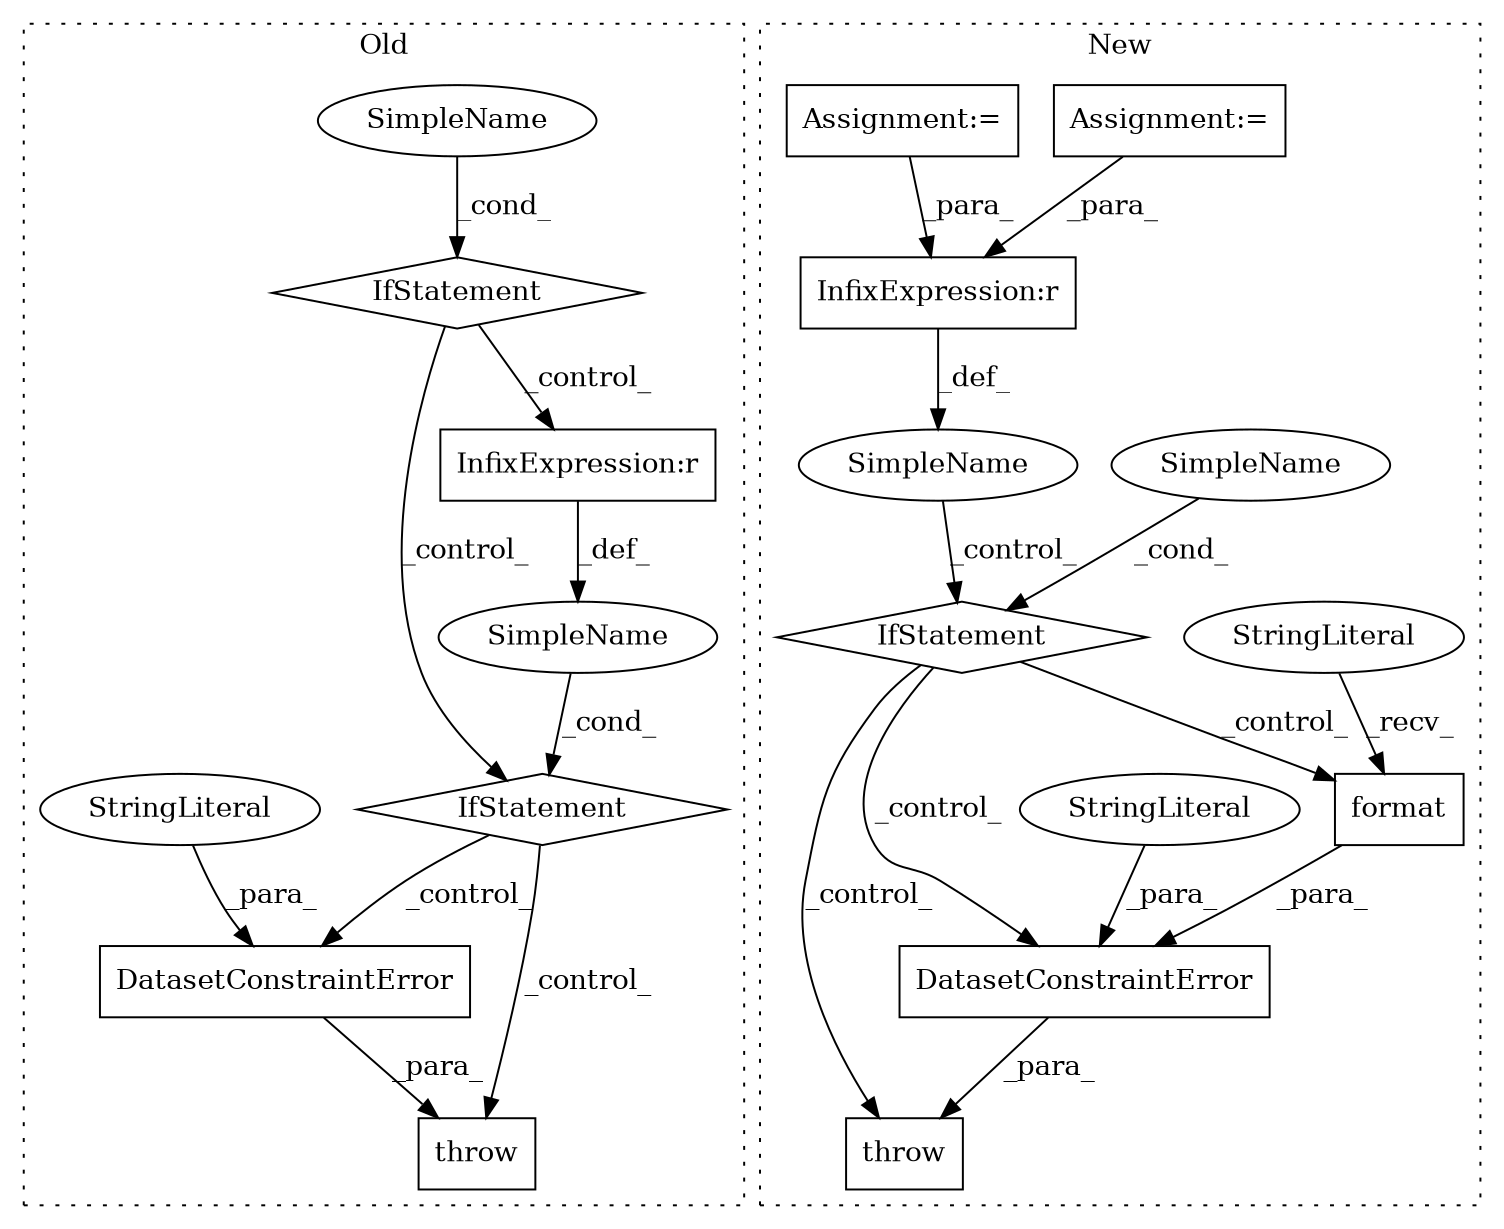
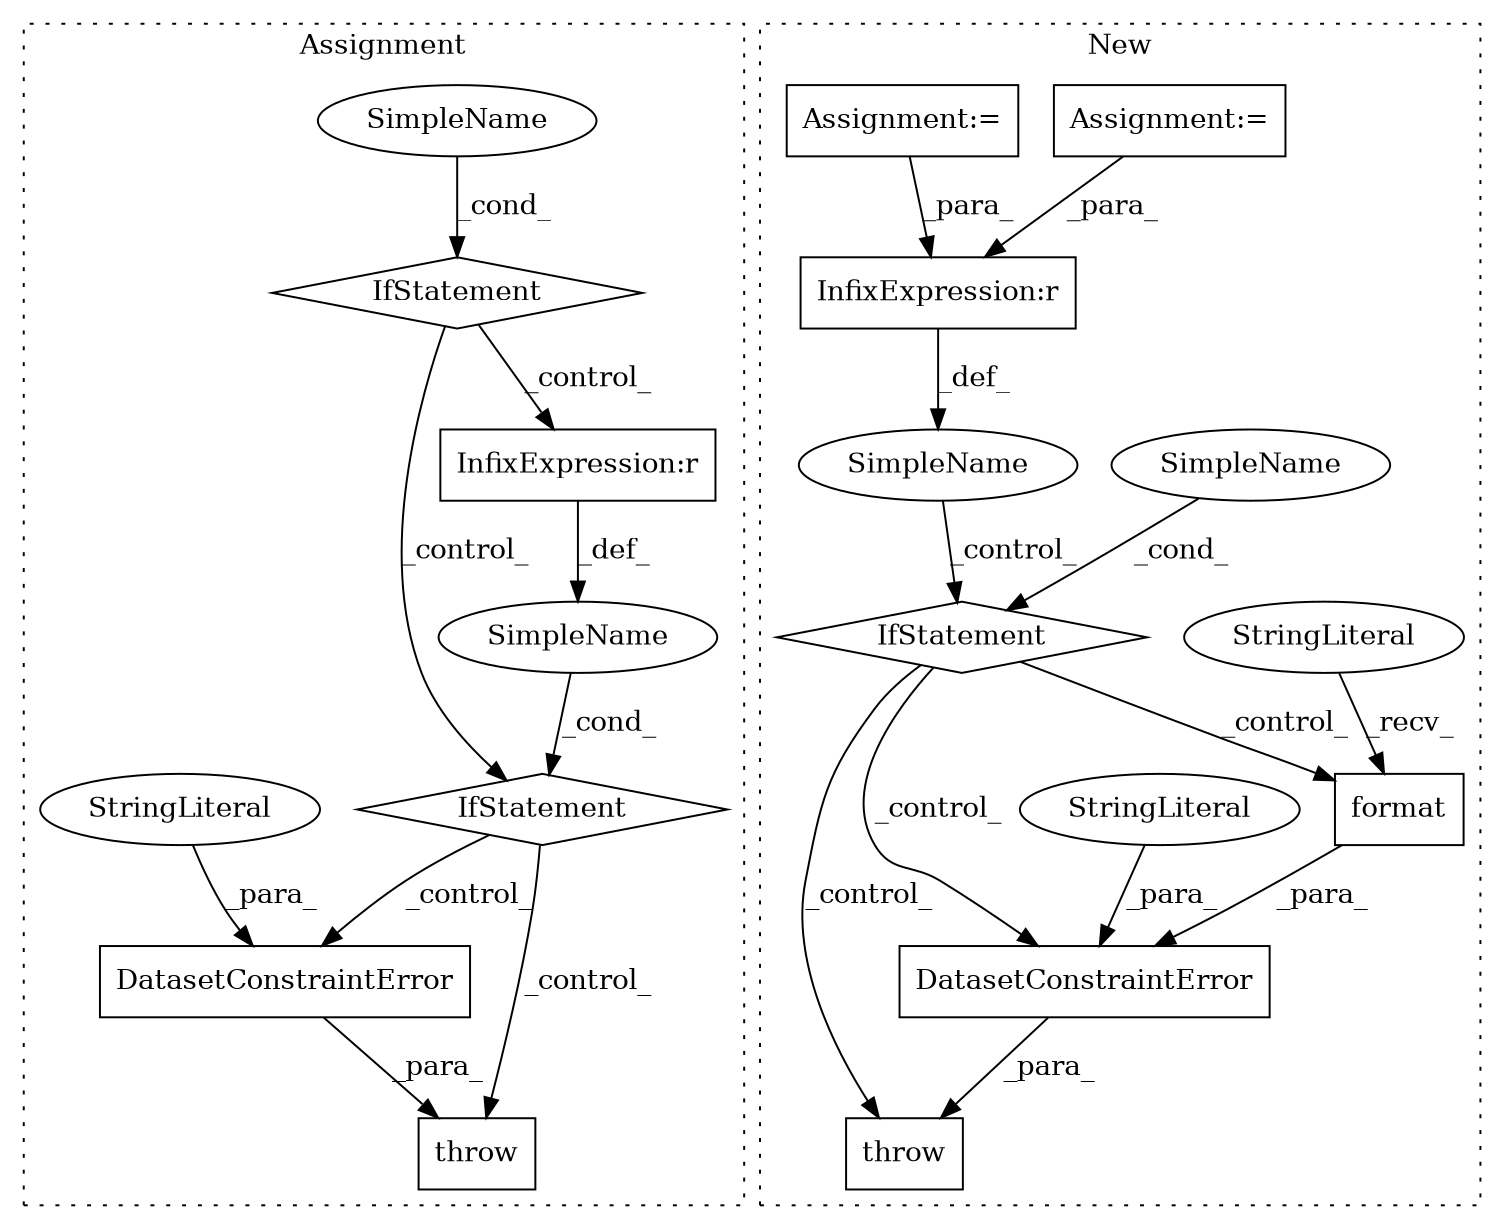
(384, 47) -> (384, 47)
